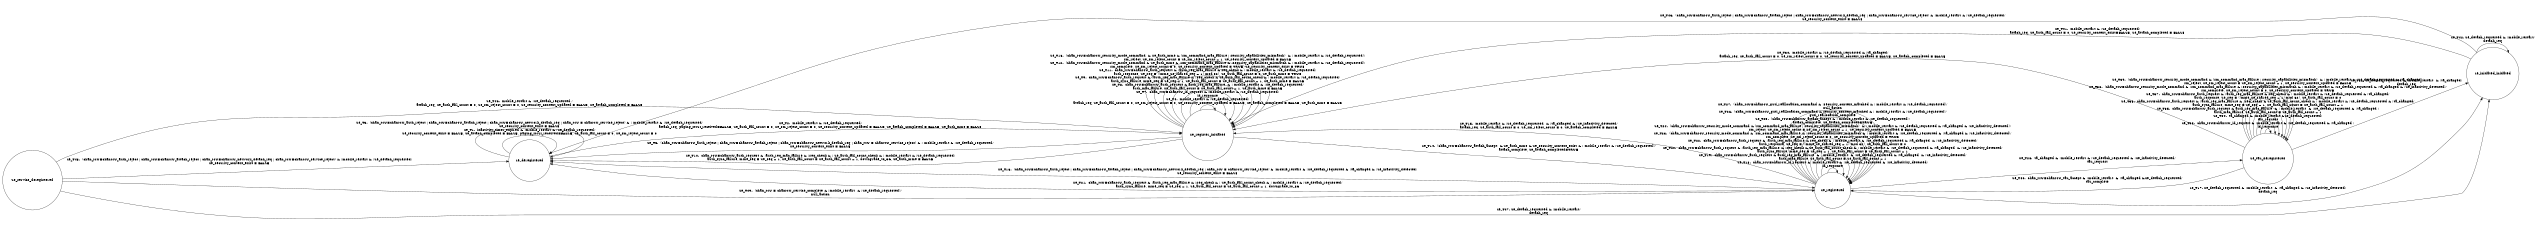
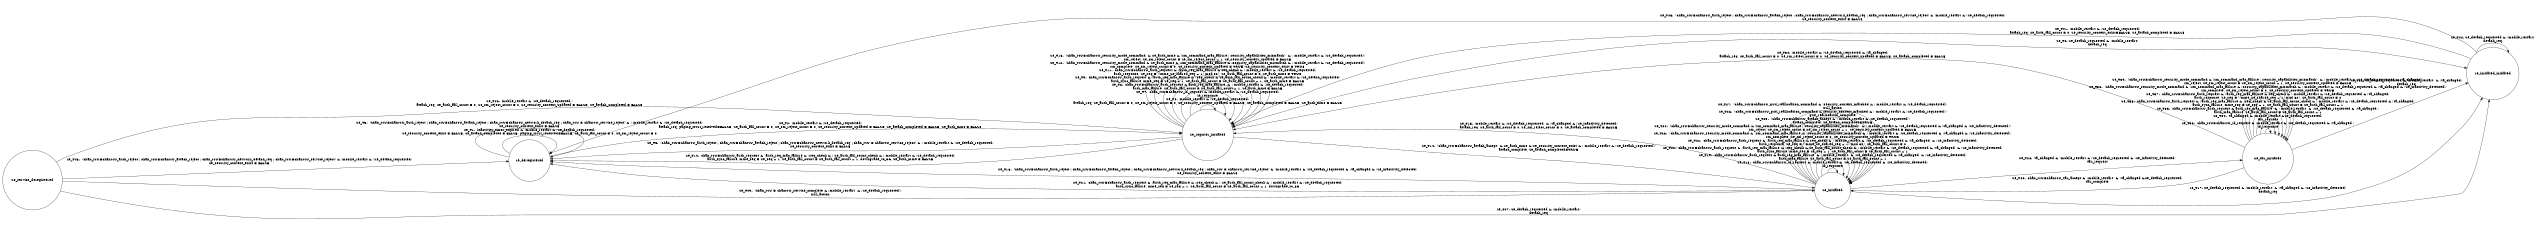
none -> (1845, 41)
(2268, 159) -> (2268, 159)
(1833, 190) -> (1833, 190)
